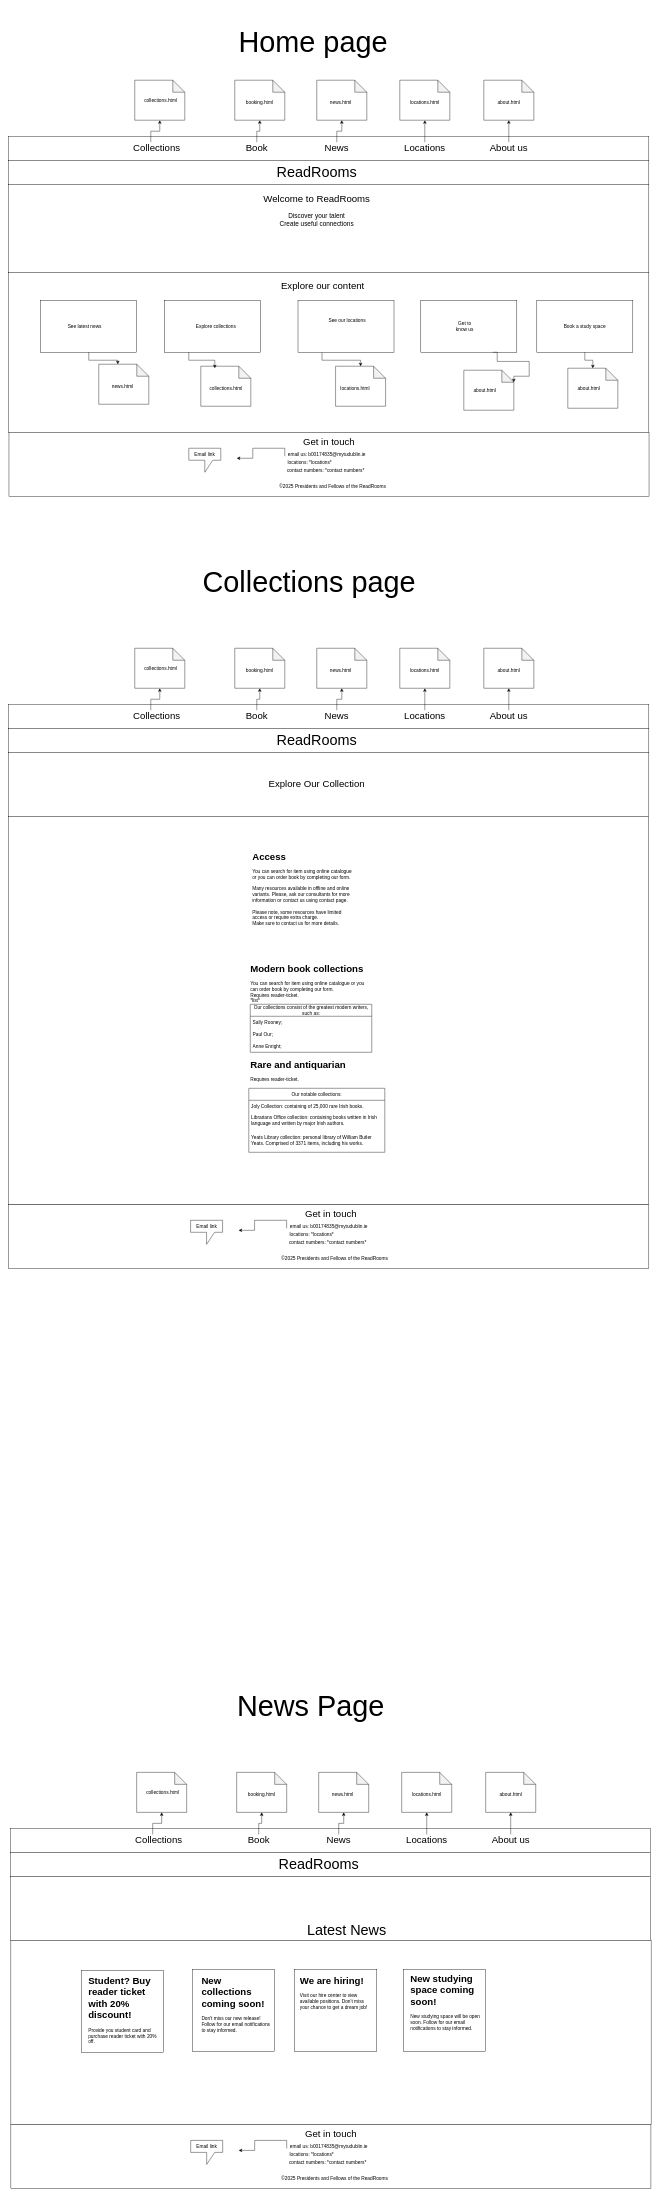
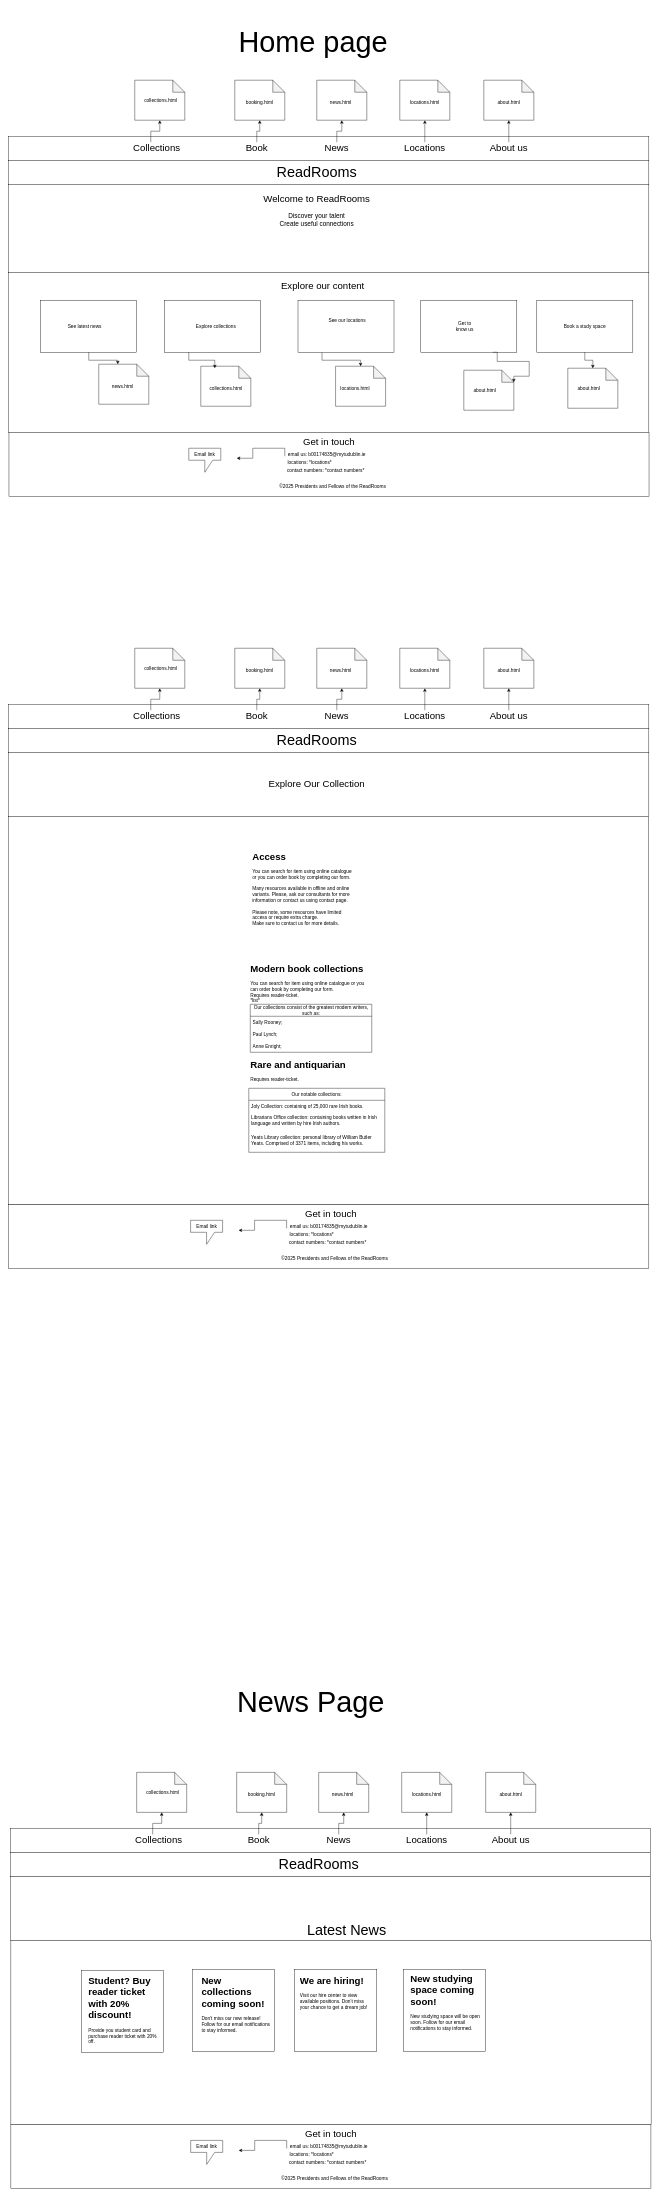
(309, 582) -> none
(263, 1034) -> (266, 1034)
(317, 1120) -> (317, 1120)
(311, 1706) -> (311, 1702)
